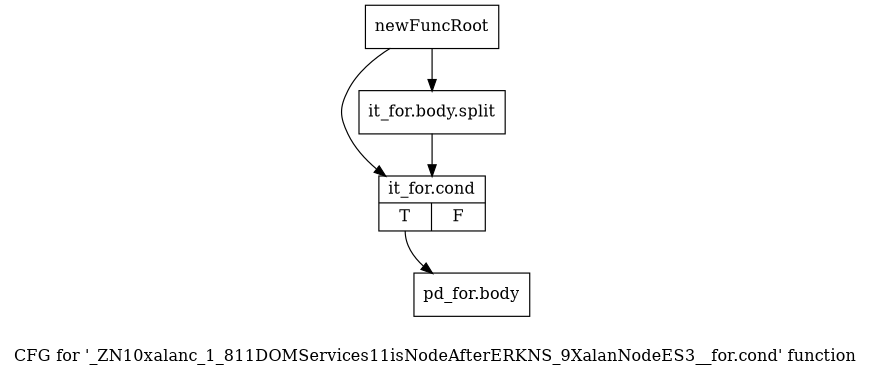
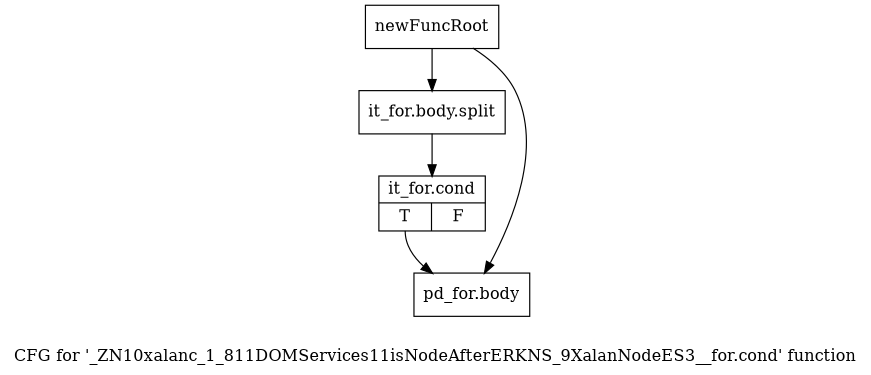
(343, 105) -> (526, 149)
